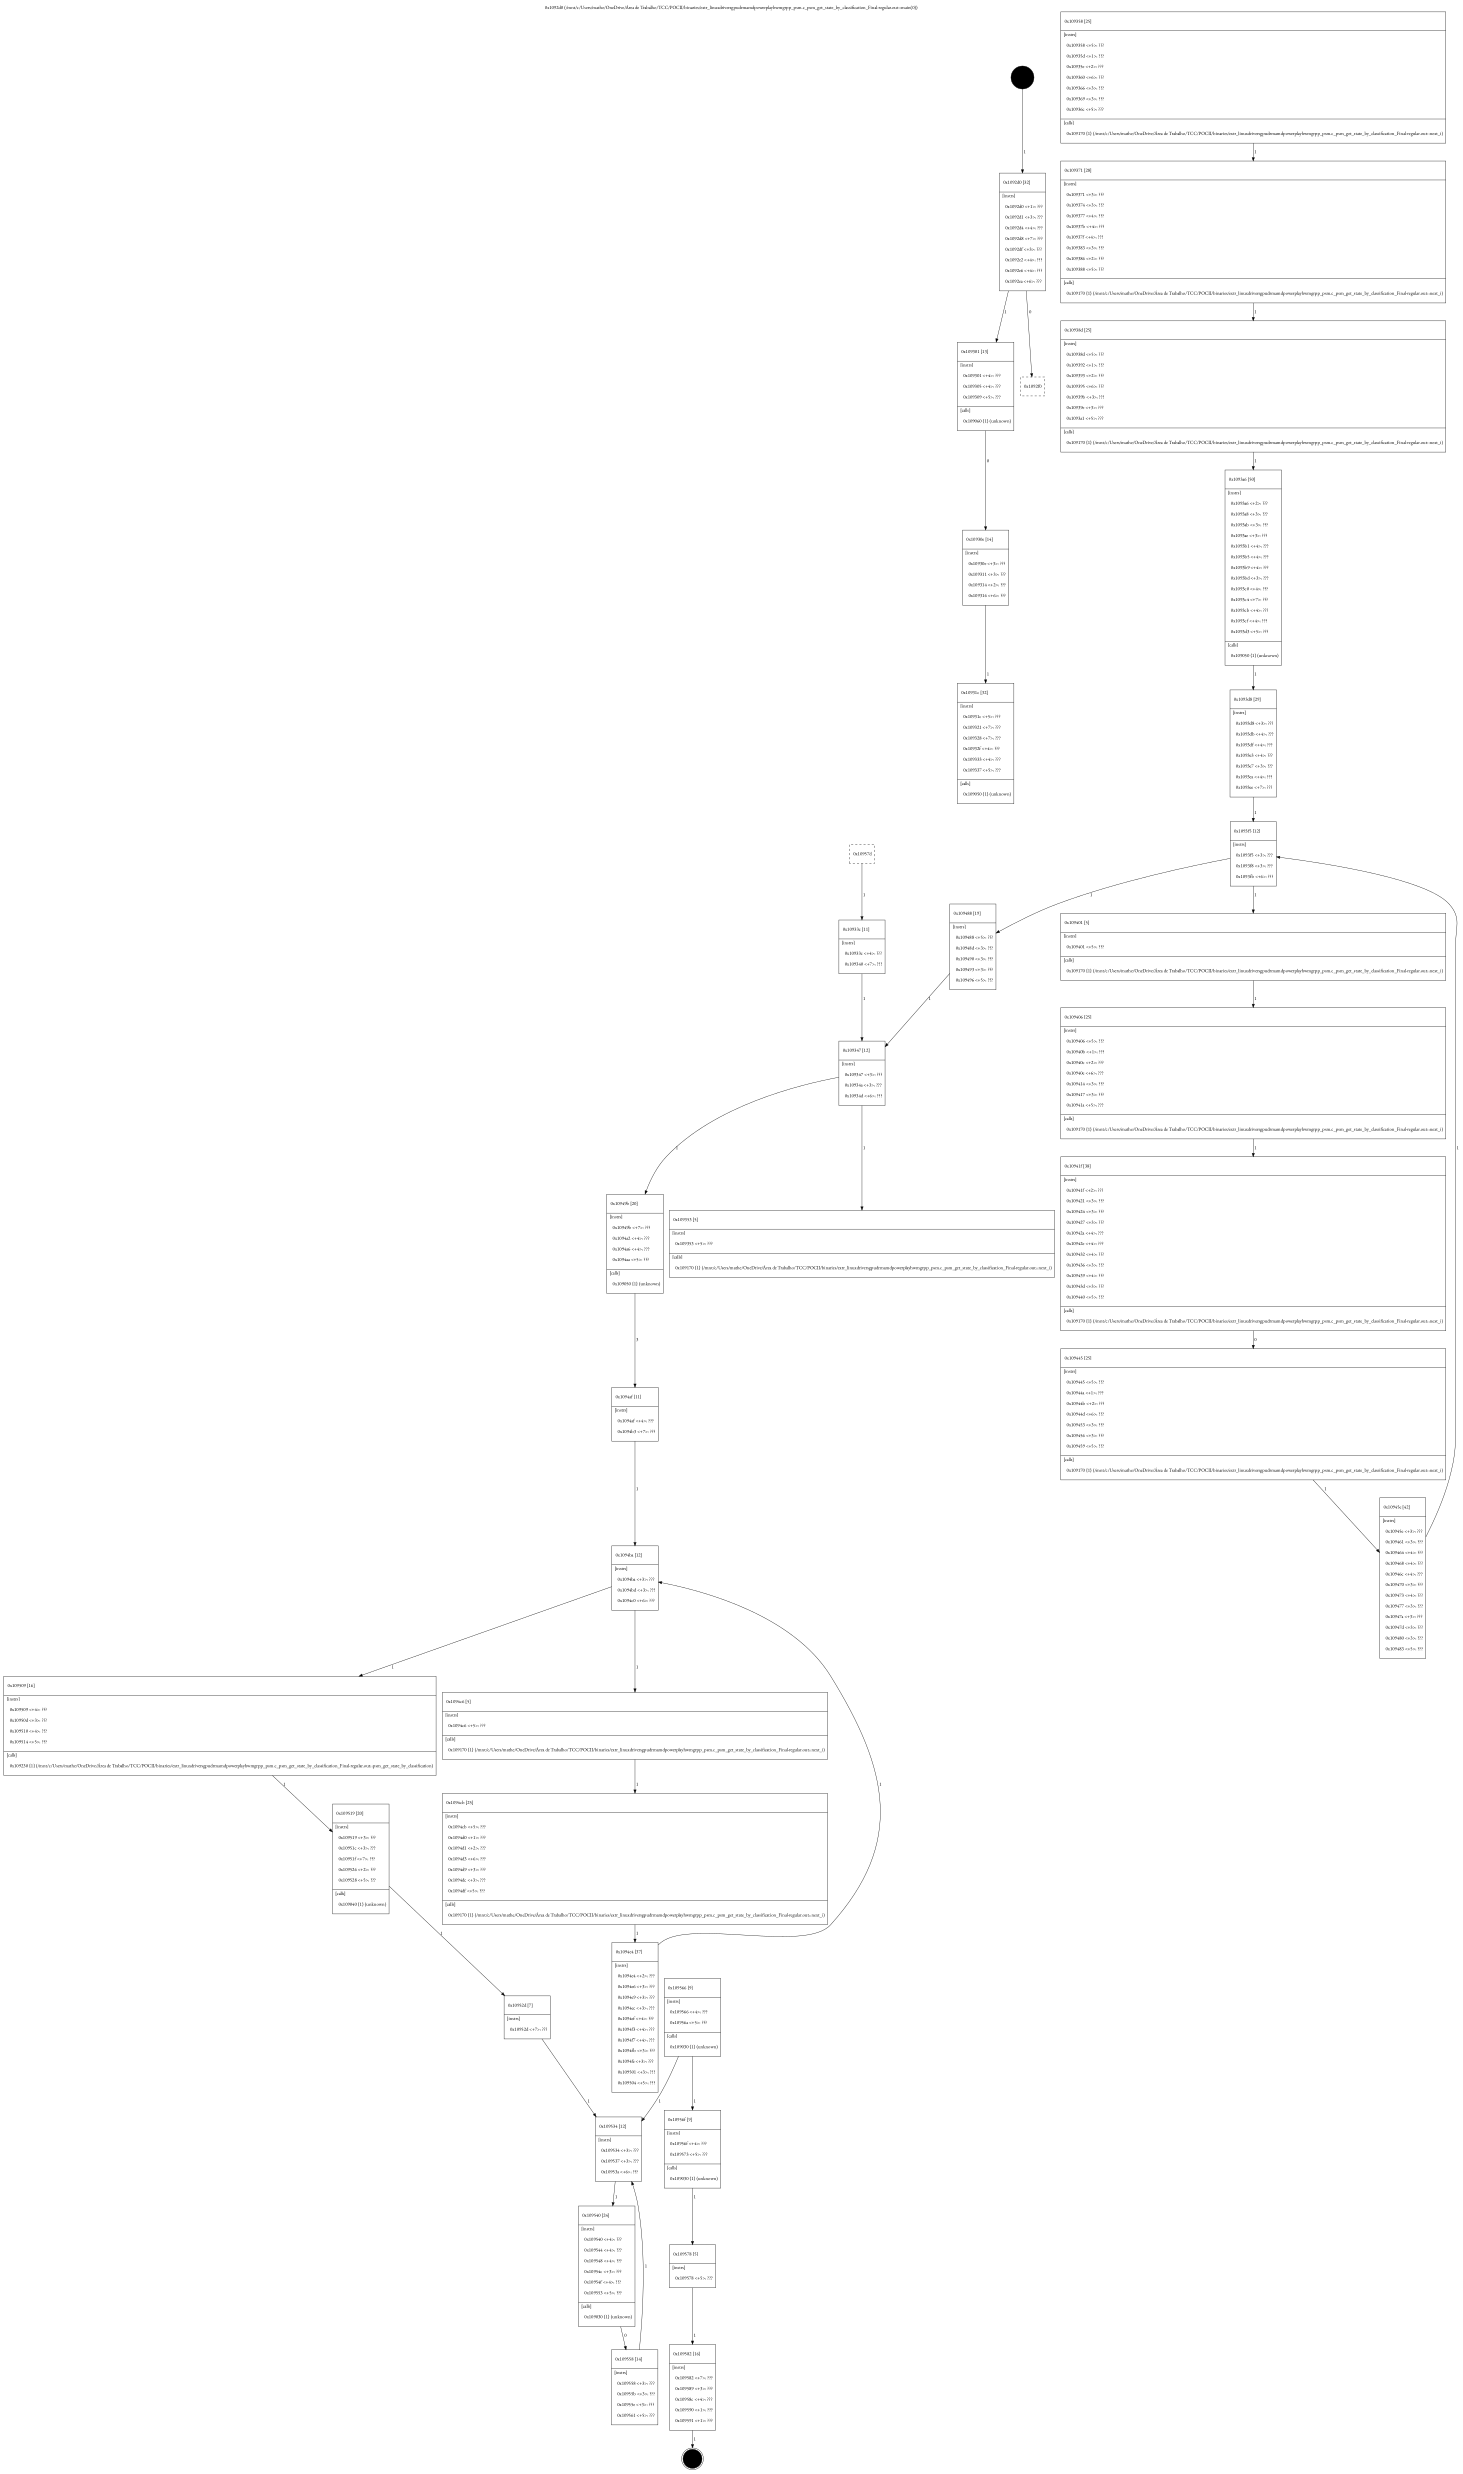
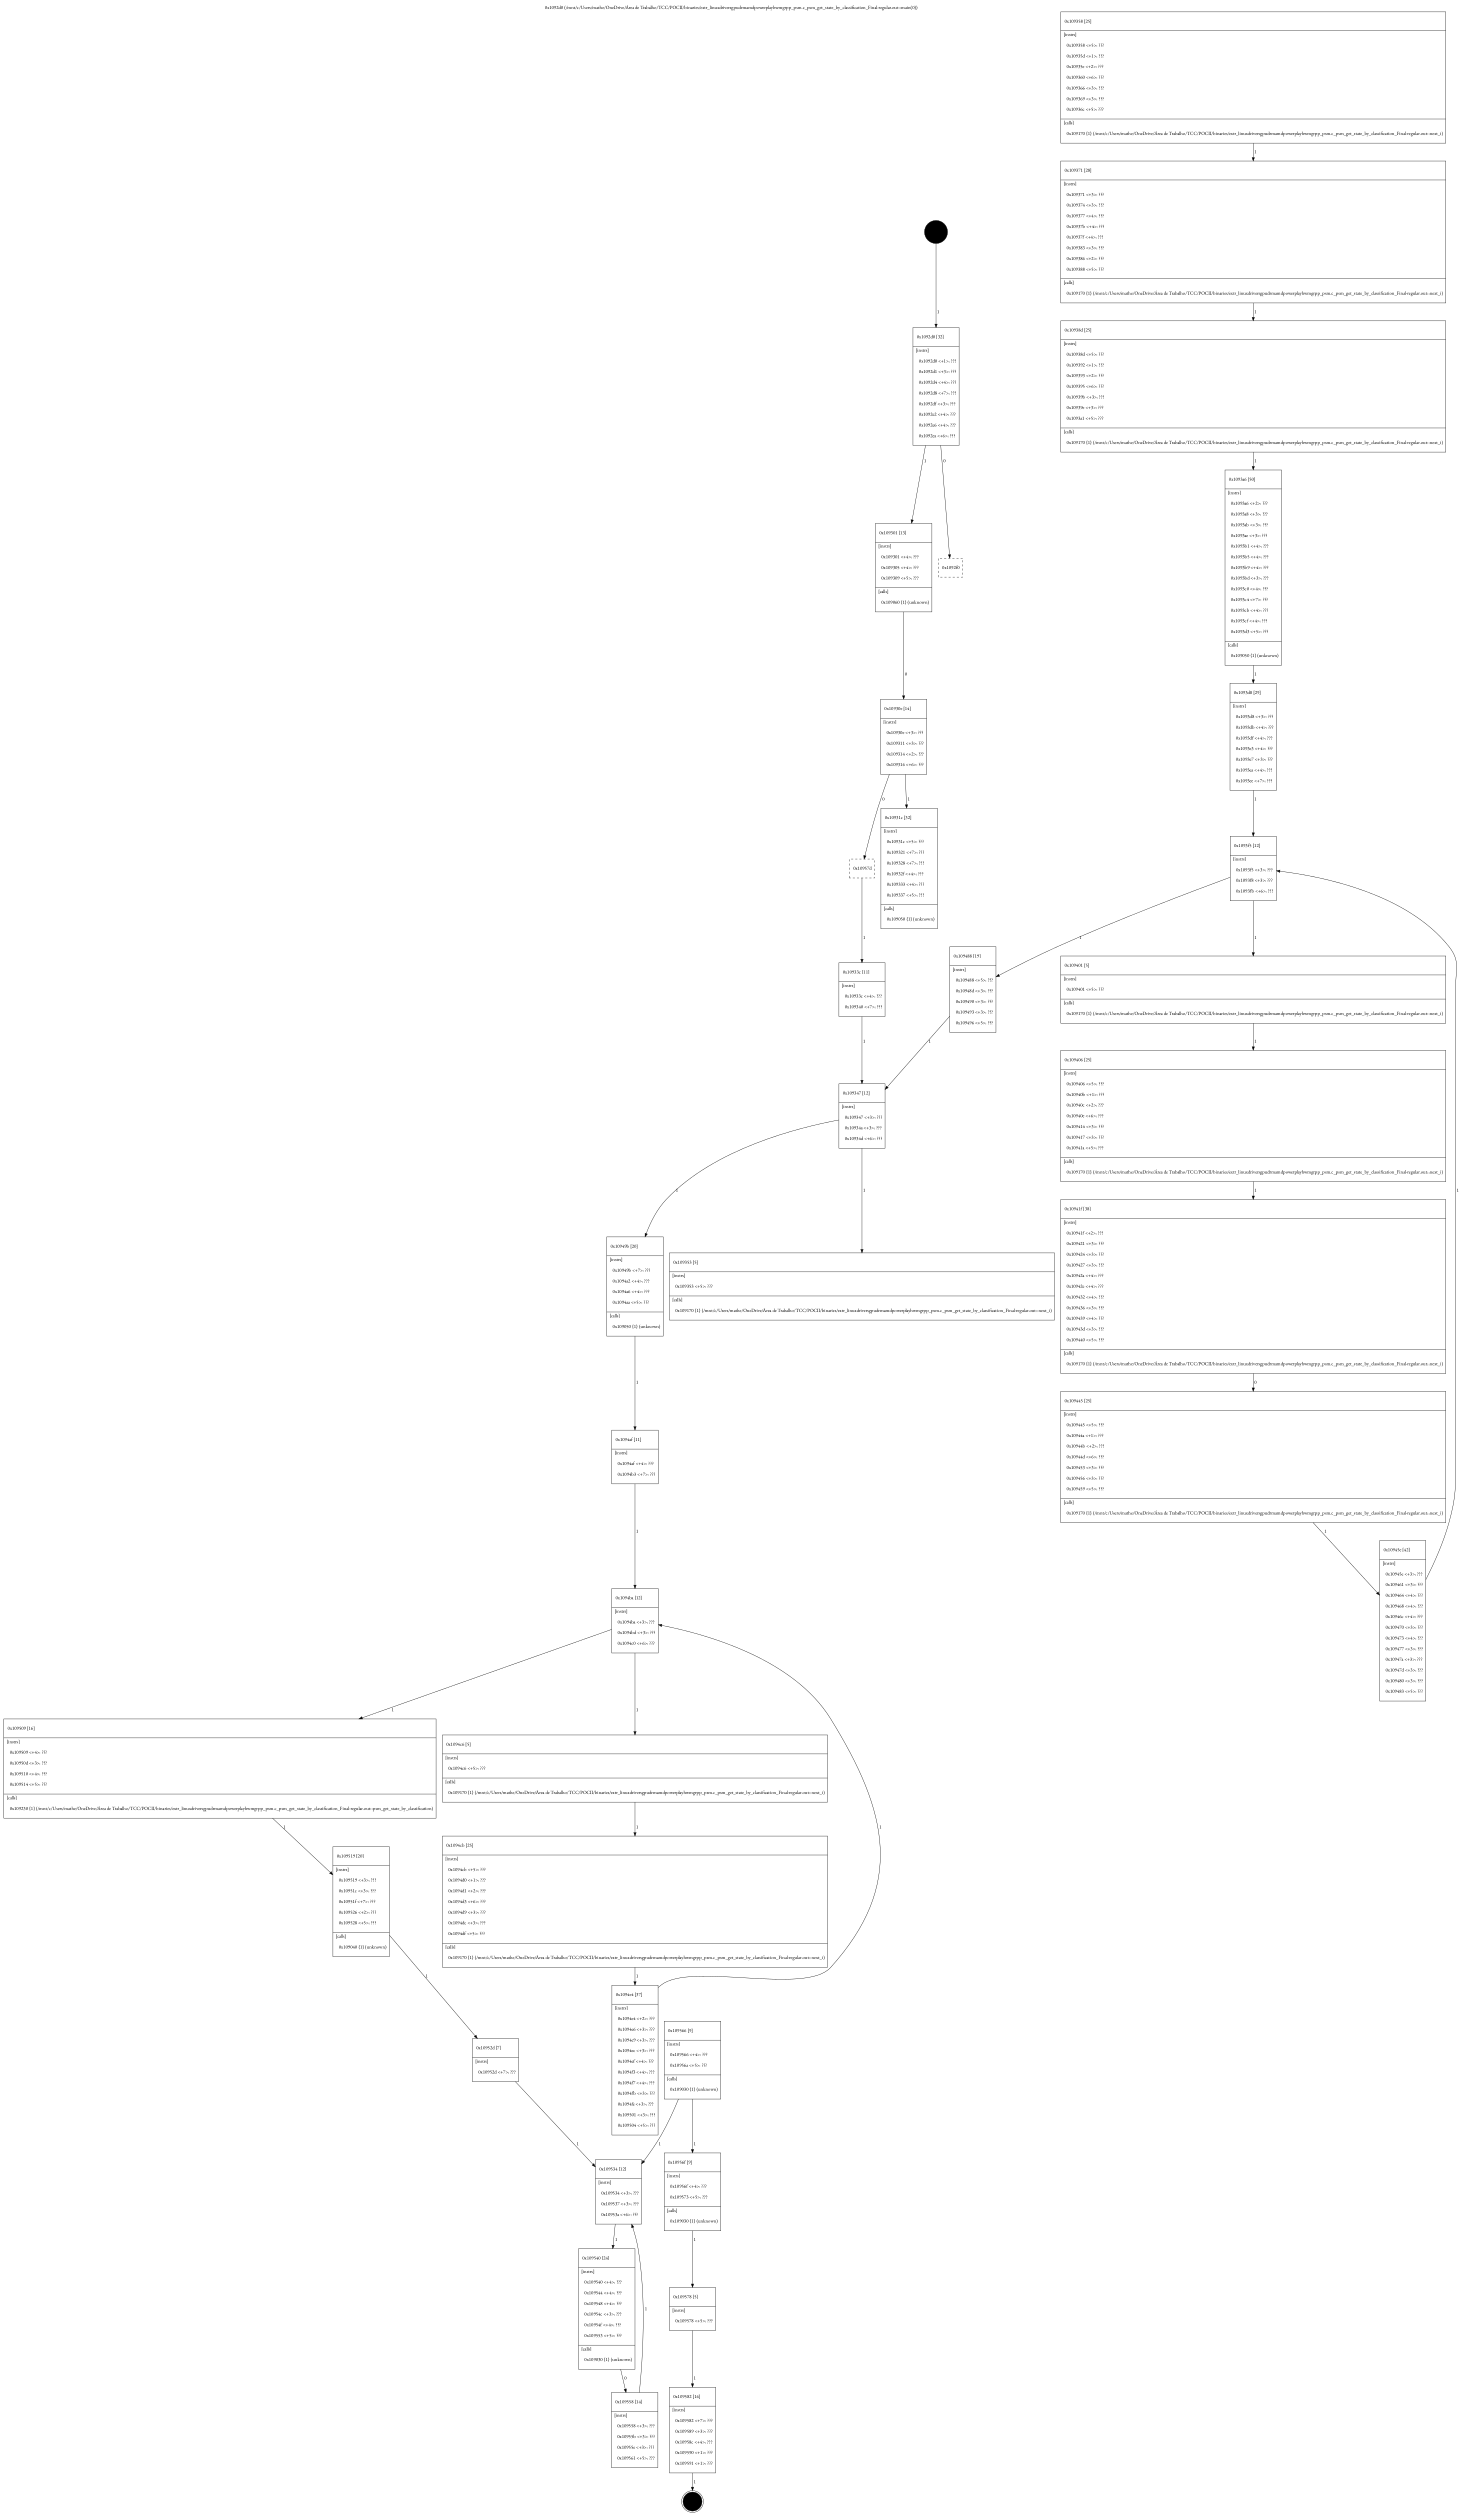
none -> (876, 815)
(637, 1340) -> (637, 1382)
